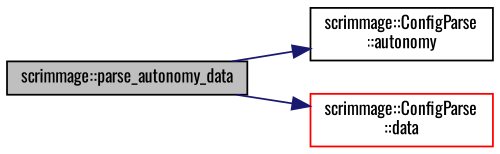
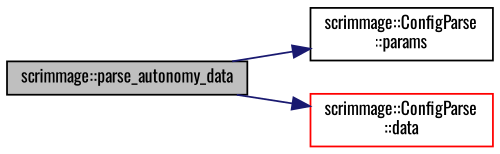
(402, 34) -> (402, 34)
